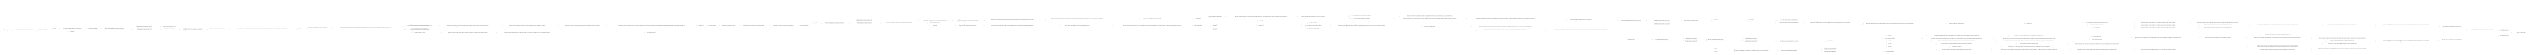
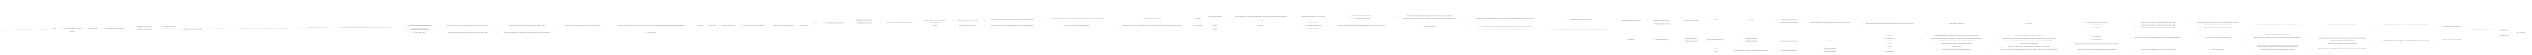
none -> (2218, 50)
